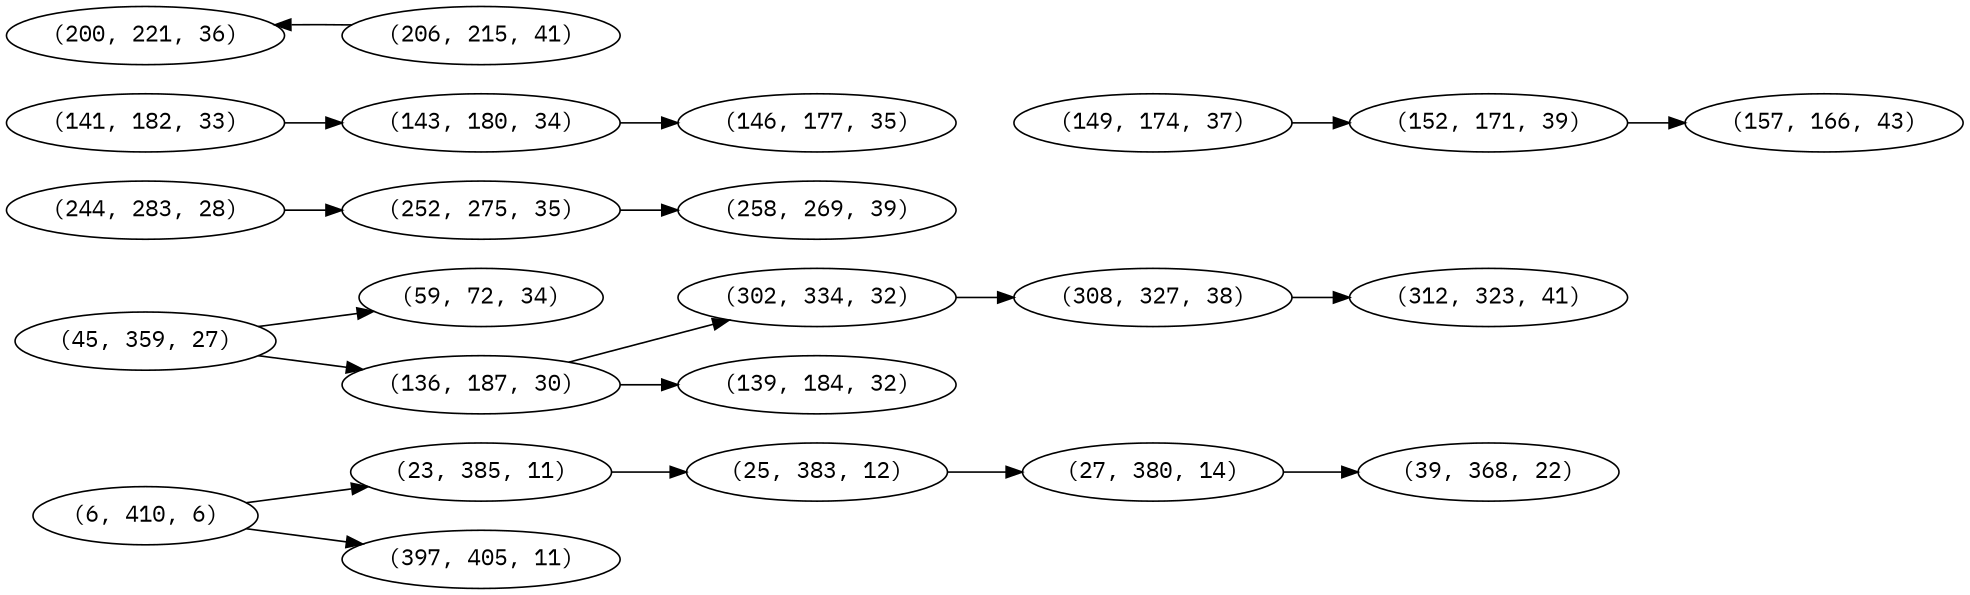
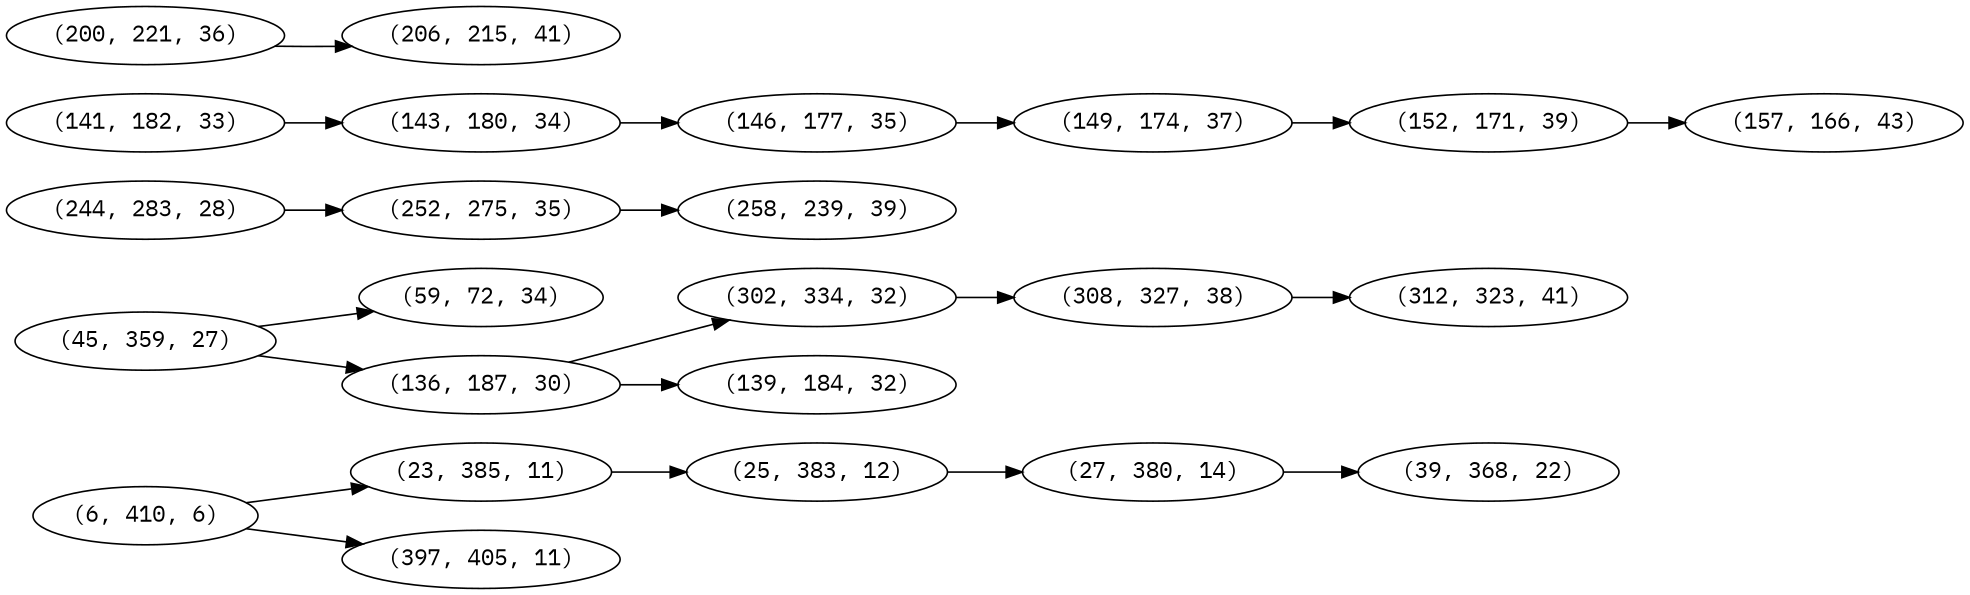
(322, 25) -> (305, 46)
none -> (977, 123)
(817, 210) -> (817, 210)
